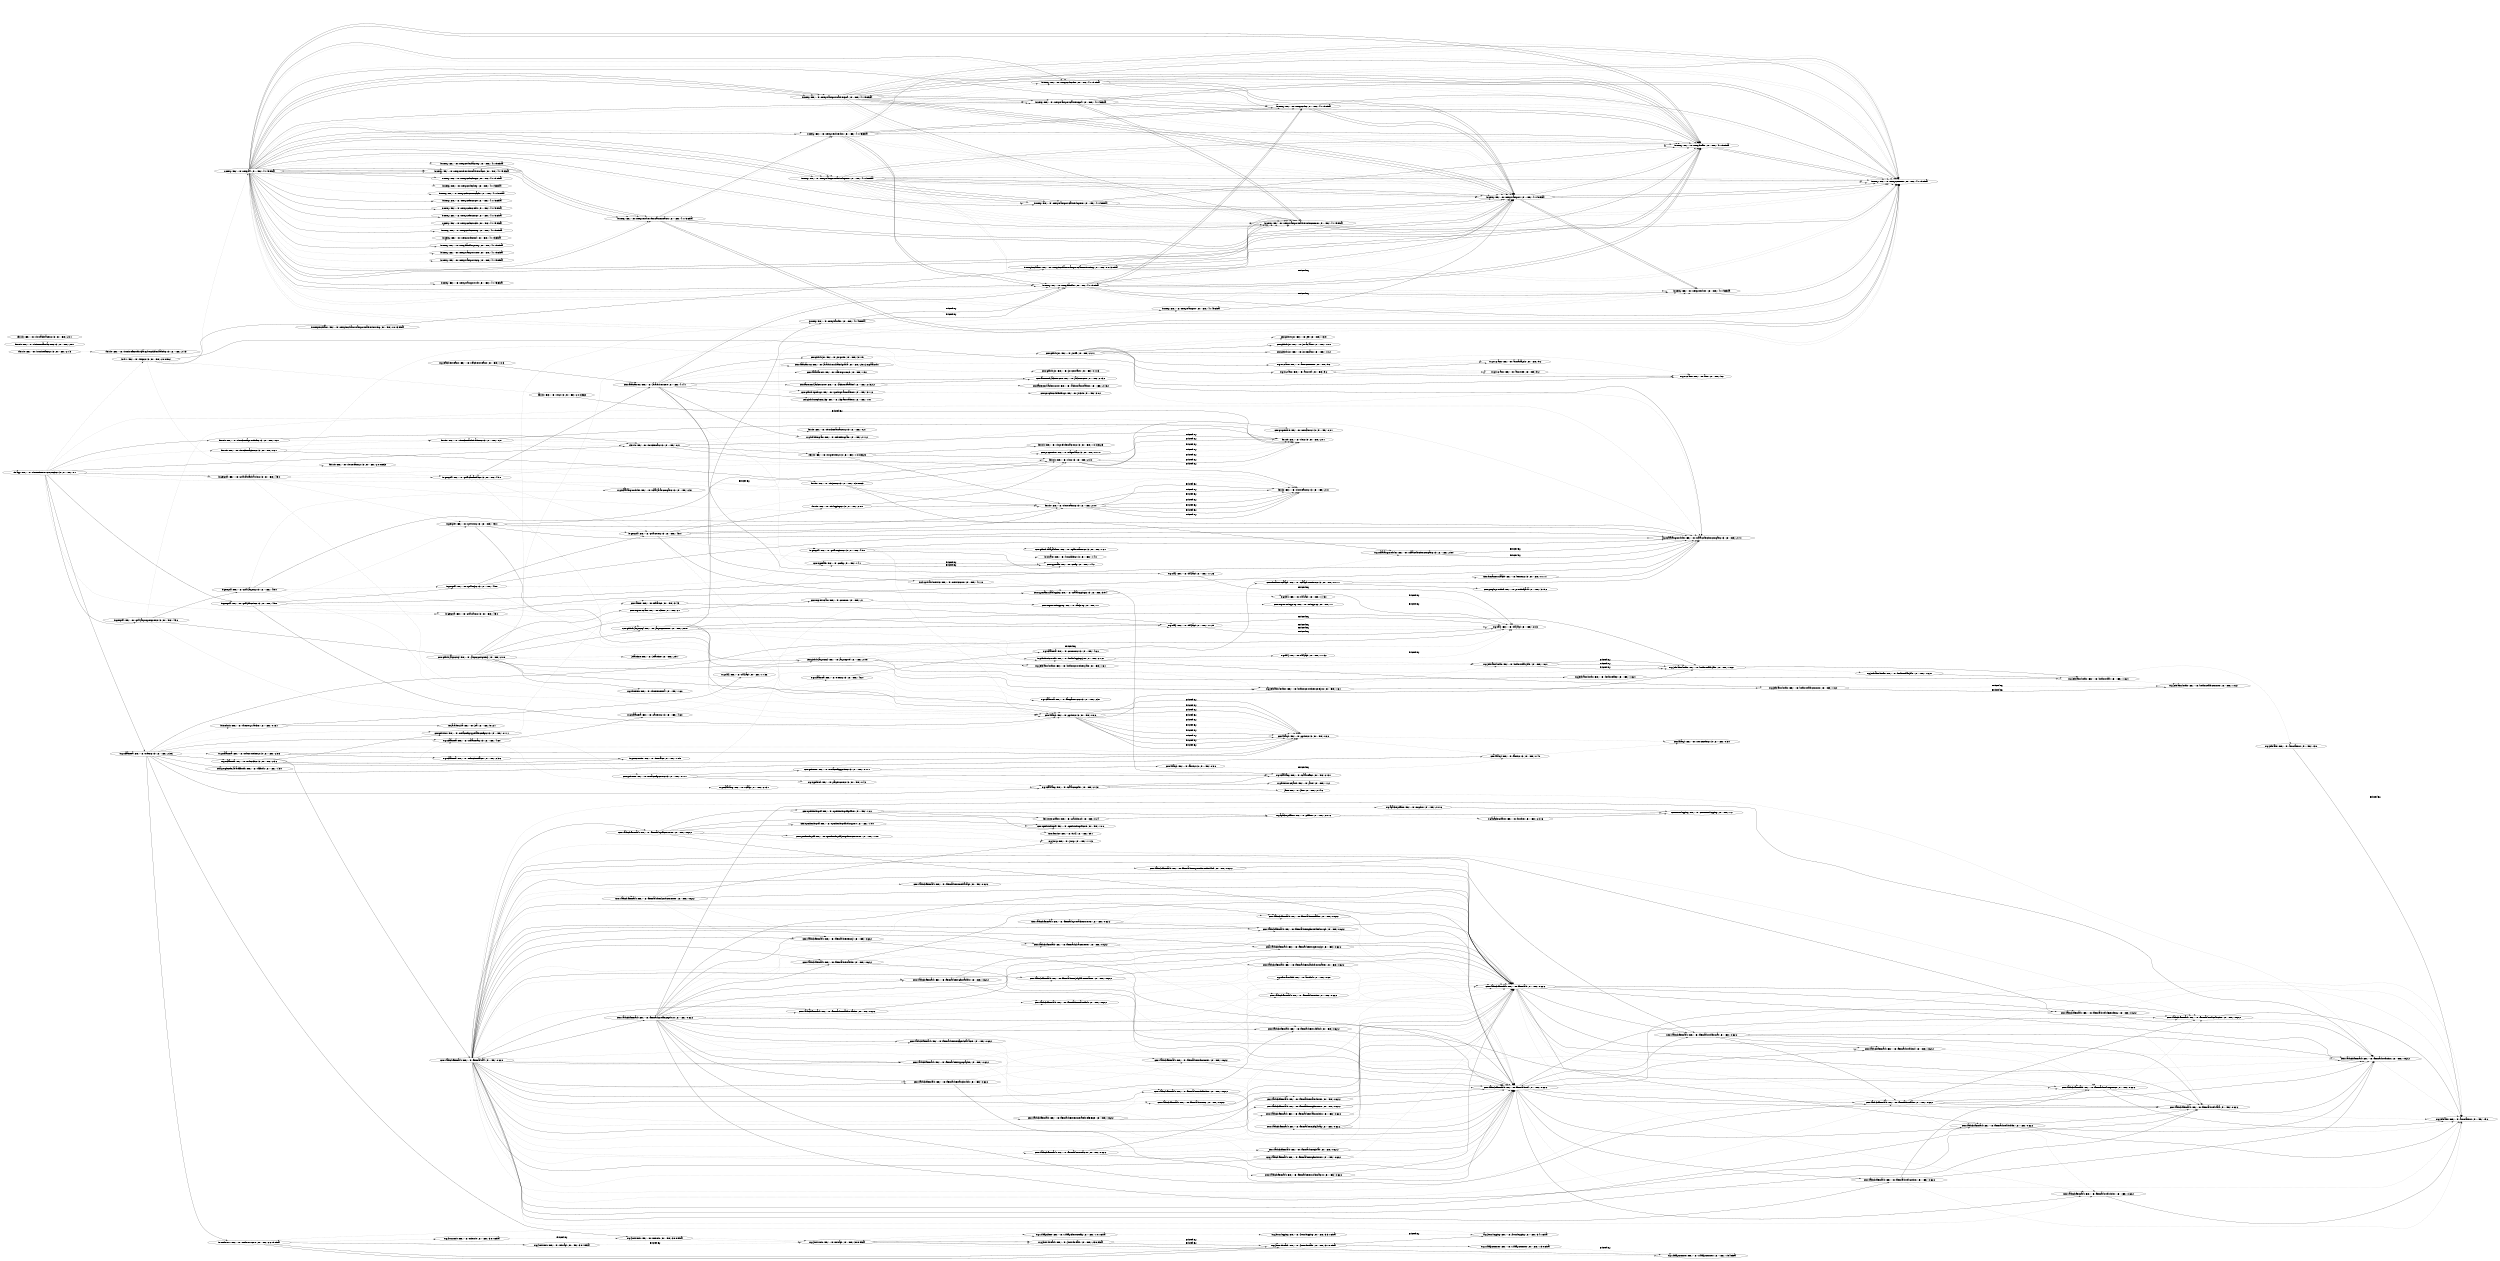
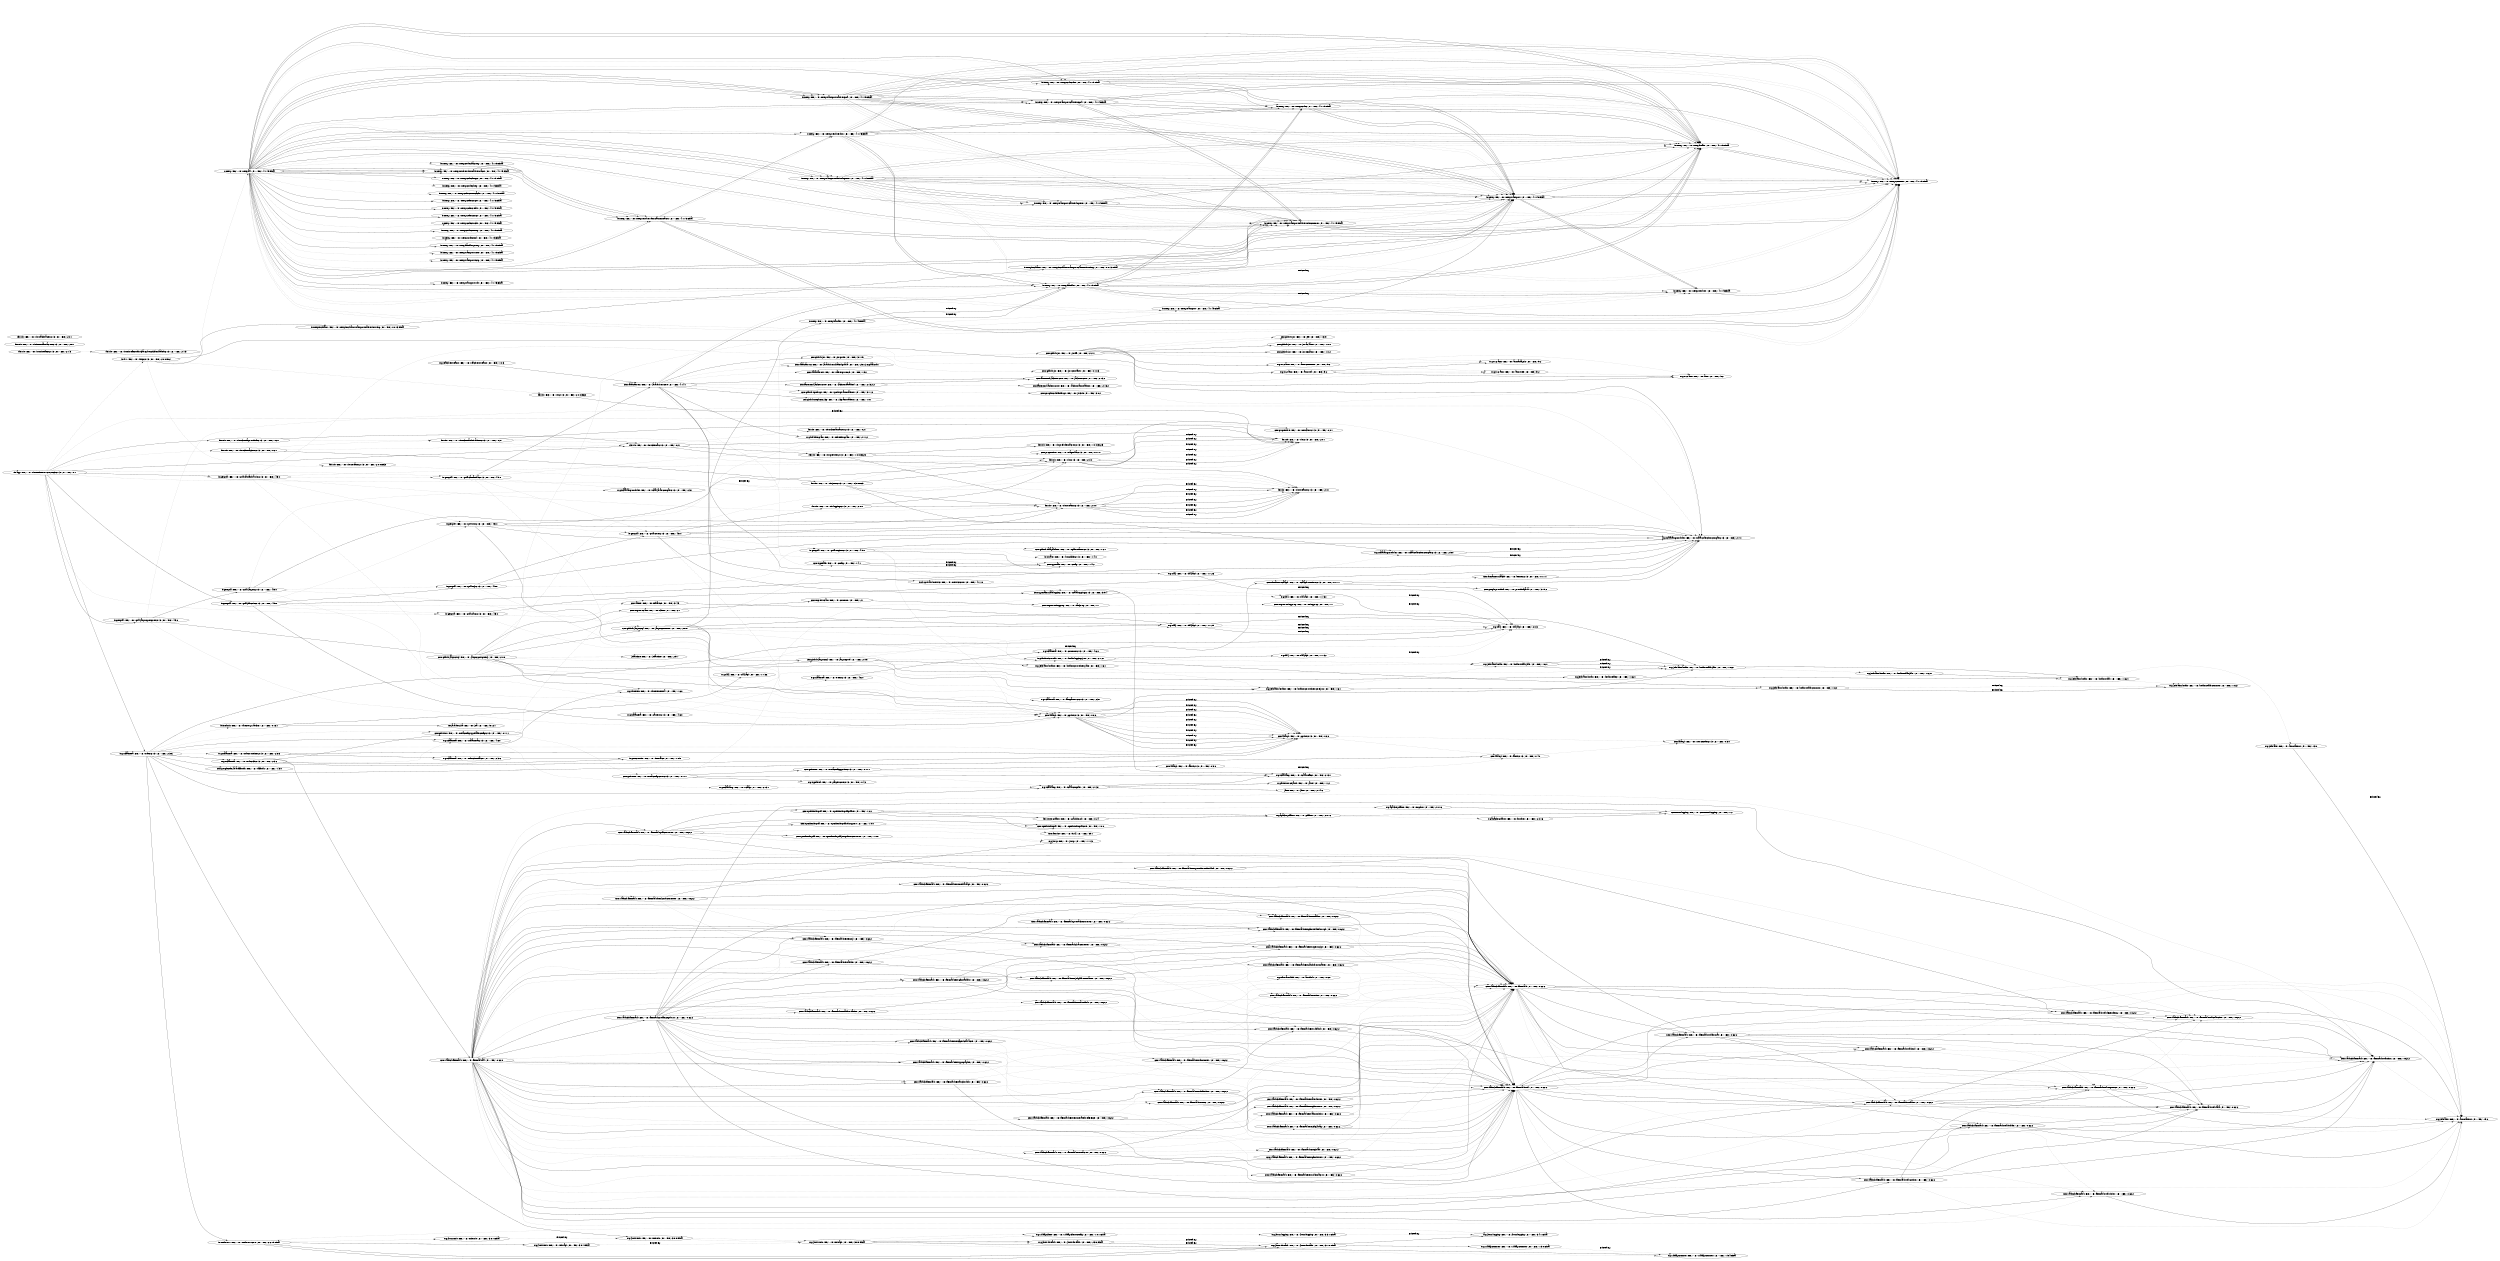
(529, 385) -> (633, 518)
(571, 730) -> (543, 715)
